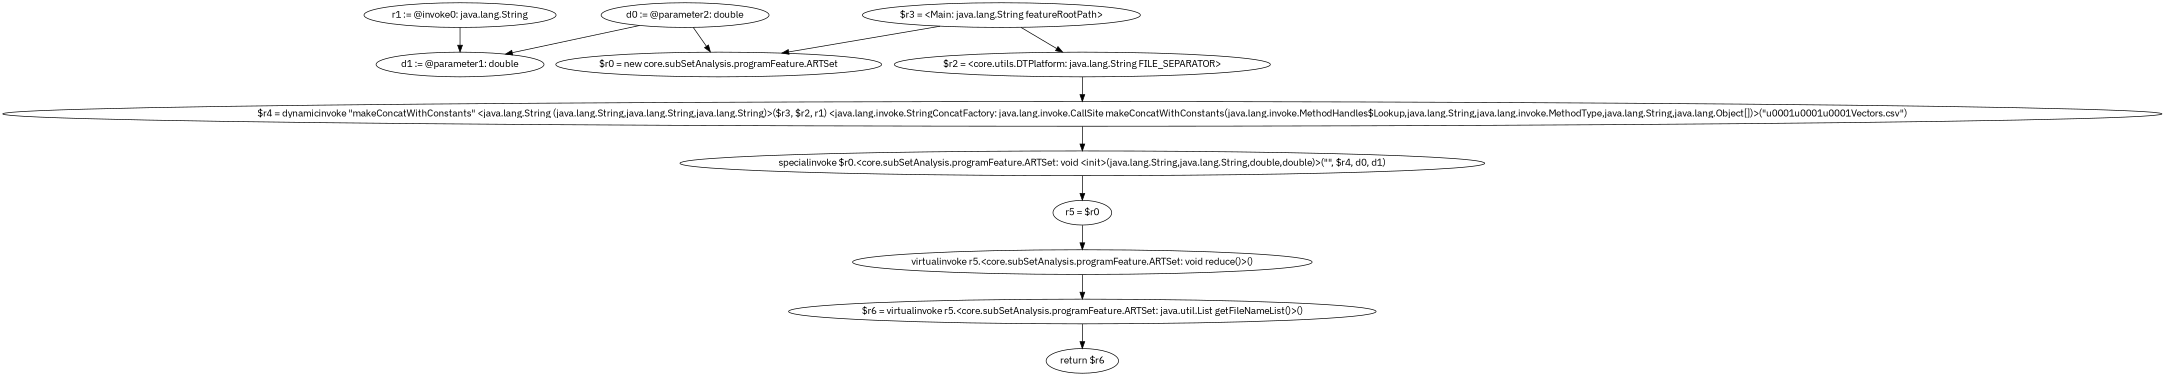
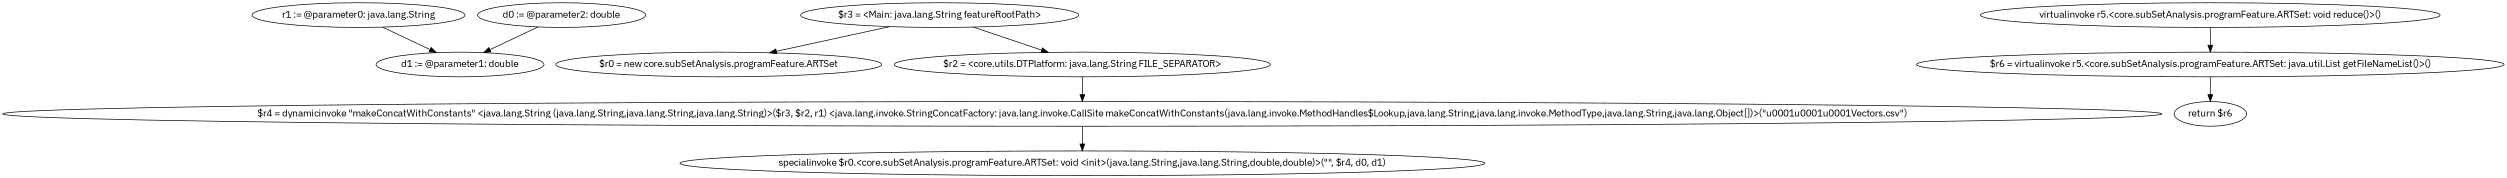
(460, 15) -> (358, 15)
(700, 37) -> none
(1082, 213) -> none
